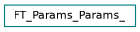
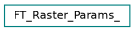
(70, 16) -> (67, 16)
